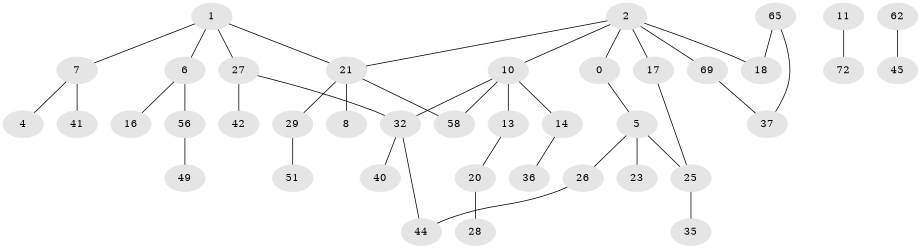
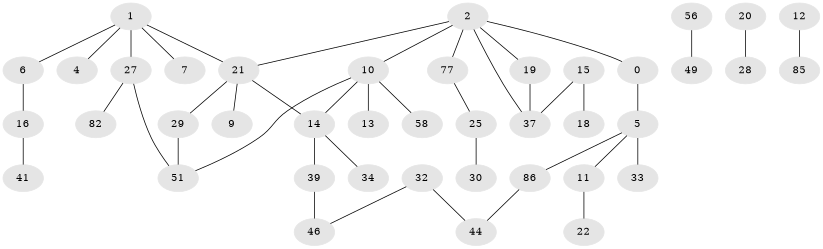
(776, 16) -> (584, 70)
(898, 16) -> (800, 16)
(695, 41) -> (496, 72)
(654, 70) -> (448, 70)
(707, 70) -> (530, 70)
(844, 70) -> (584, 232)
(898, 70) -> (800, 70)
(316, 91) -> (147, 127)
(50, 97) -> (104, 43)
(77, 97) -> (23, 151)
(185, 97) -> none
(400, 97) -> (277, 97)
(454, 97) -> (273, 124)
(239, 124) -> (96, 124)
(347, 124) -> (232, 124)
(492, 151) -> none
(664, 151) -> (611, 151)
none -> (314, 178)
(380, 178) -> (314, 232)
(529, 178) -> (368, 178)
(583, 178) -> (530, 178)
(637, 178) -> (638, 178)
(691, 232) -> (476, 178)
